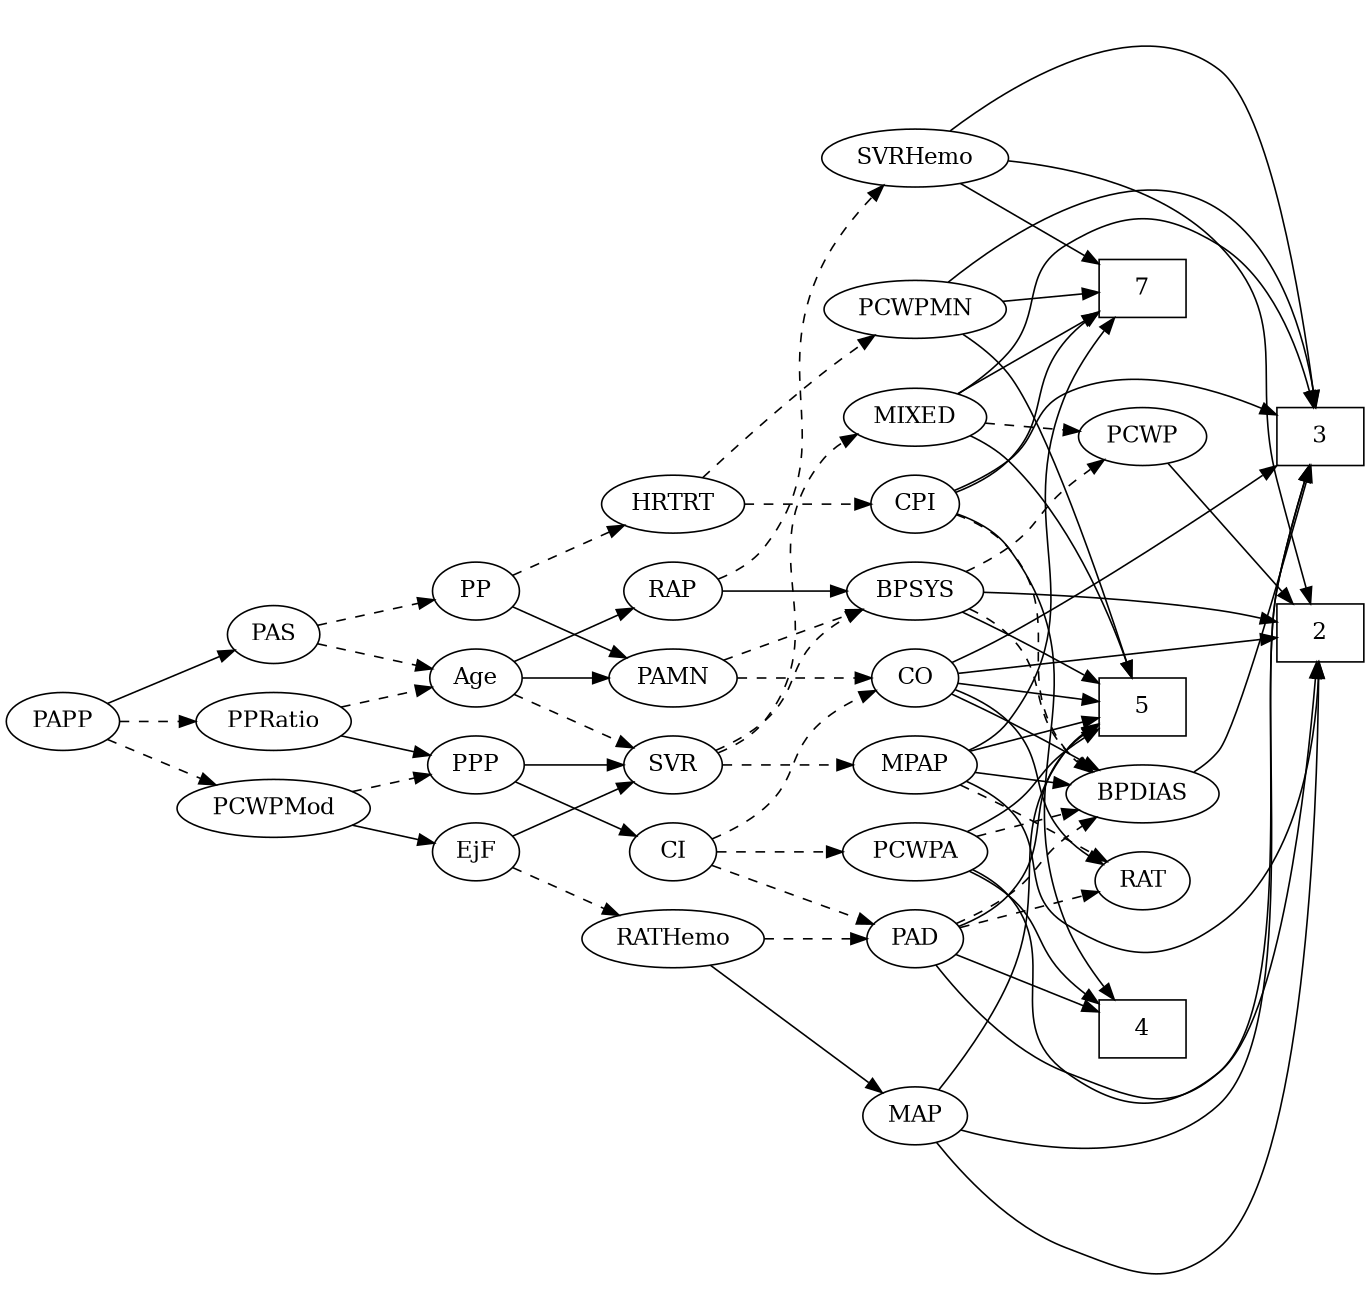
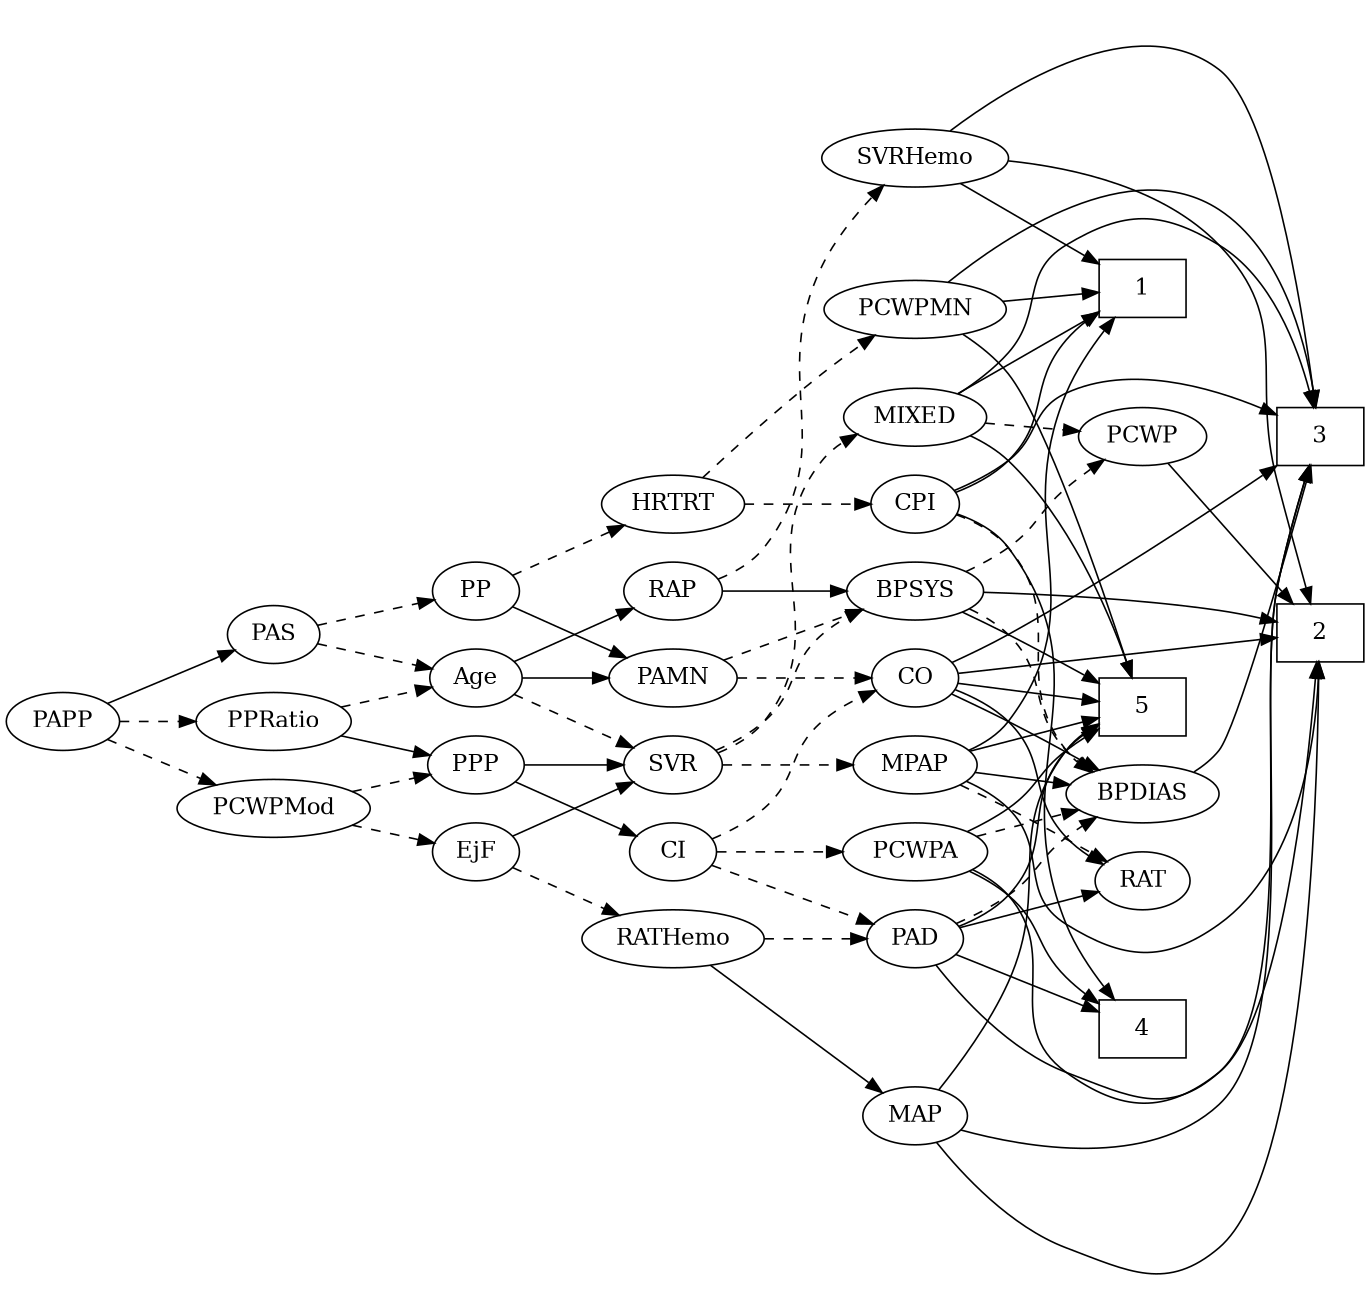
(1143, 288) -> (1143, 288)
(385, 832) -> (385, 832)
(1009, 915) -> (1009, 915)
